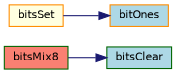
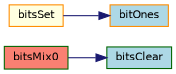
(36, 58) -> (36, 58)
